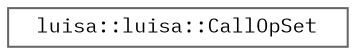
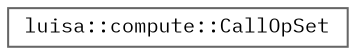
(178, 27) -> (178, 27)
